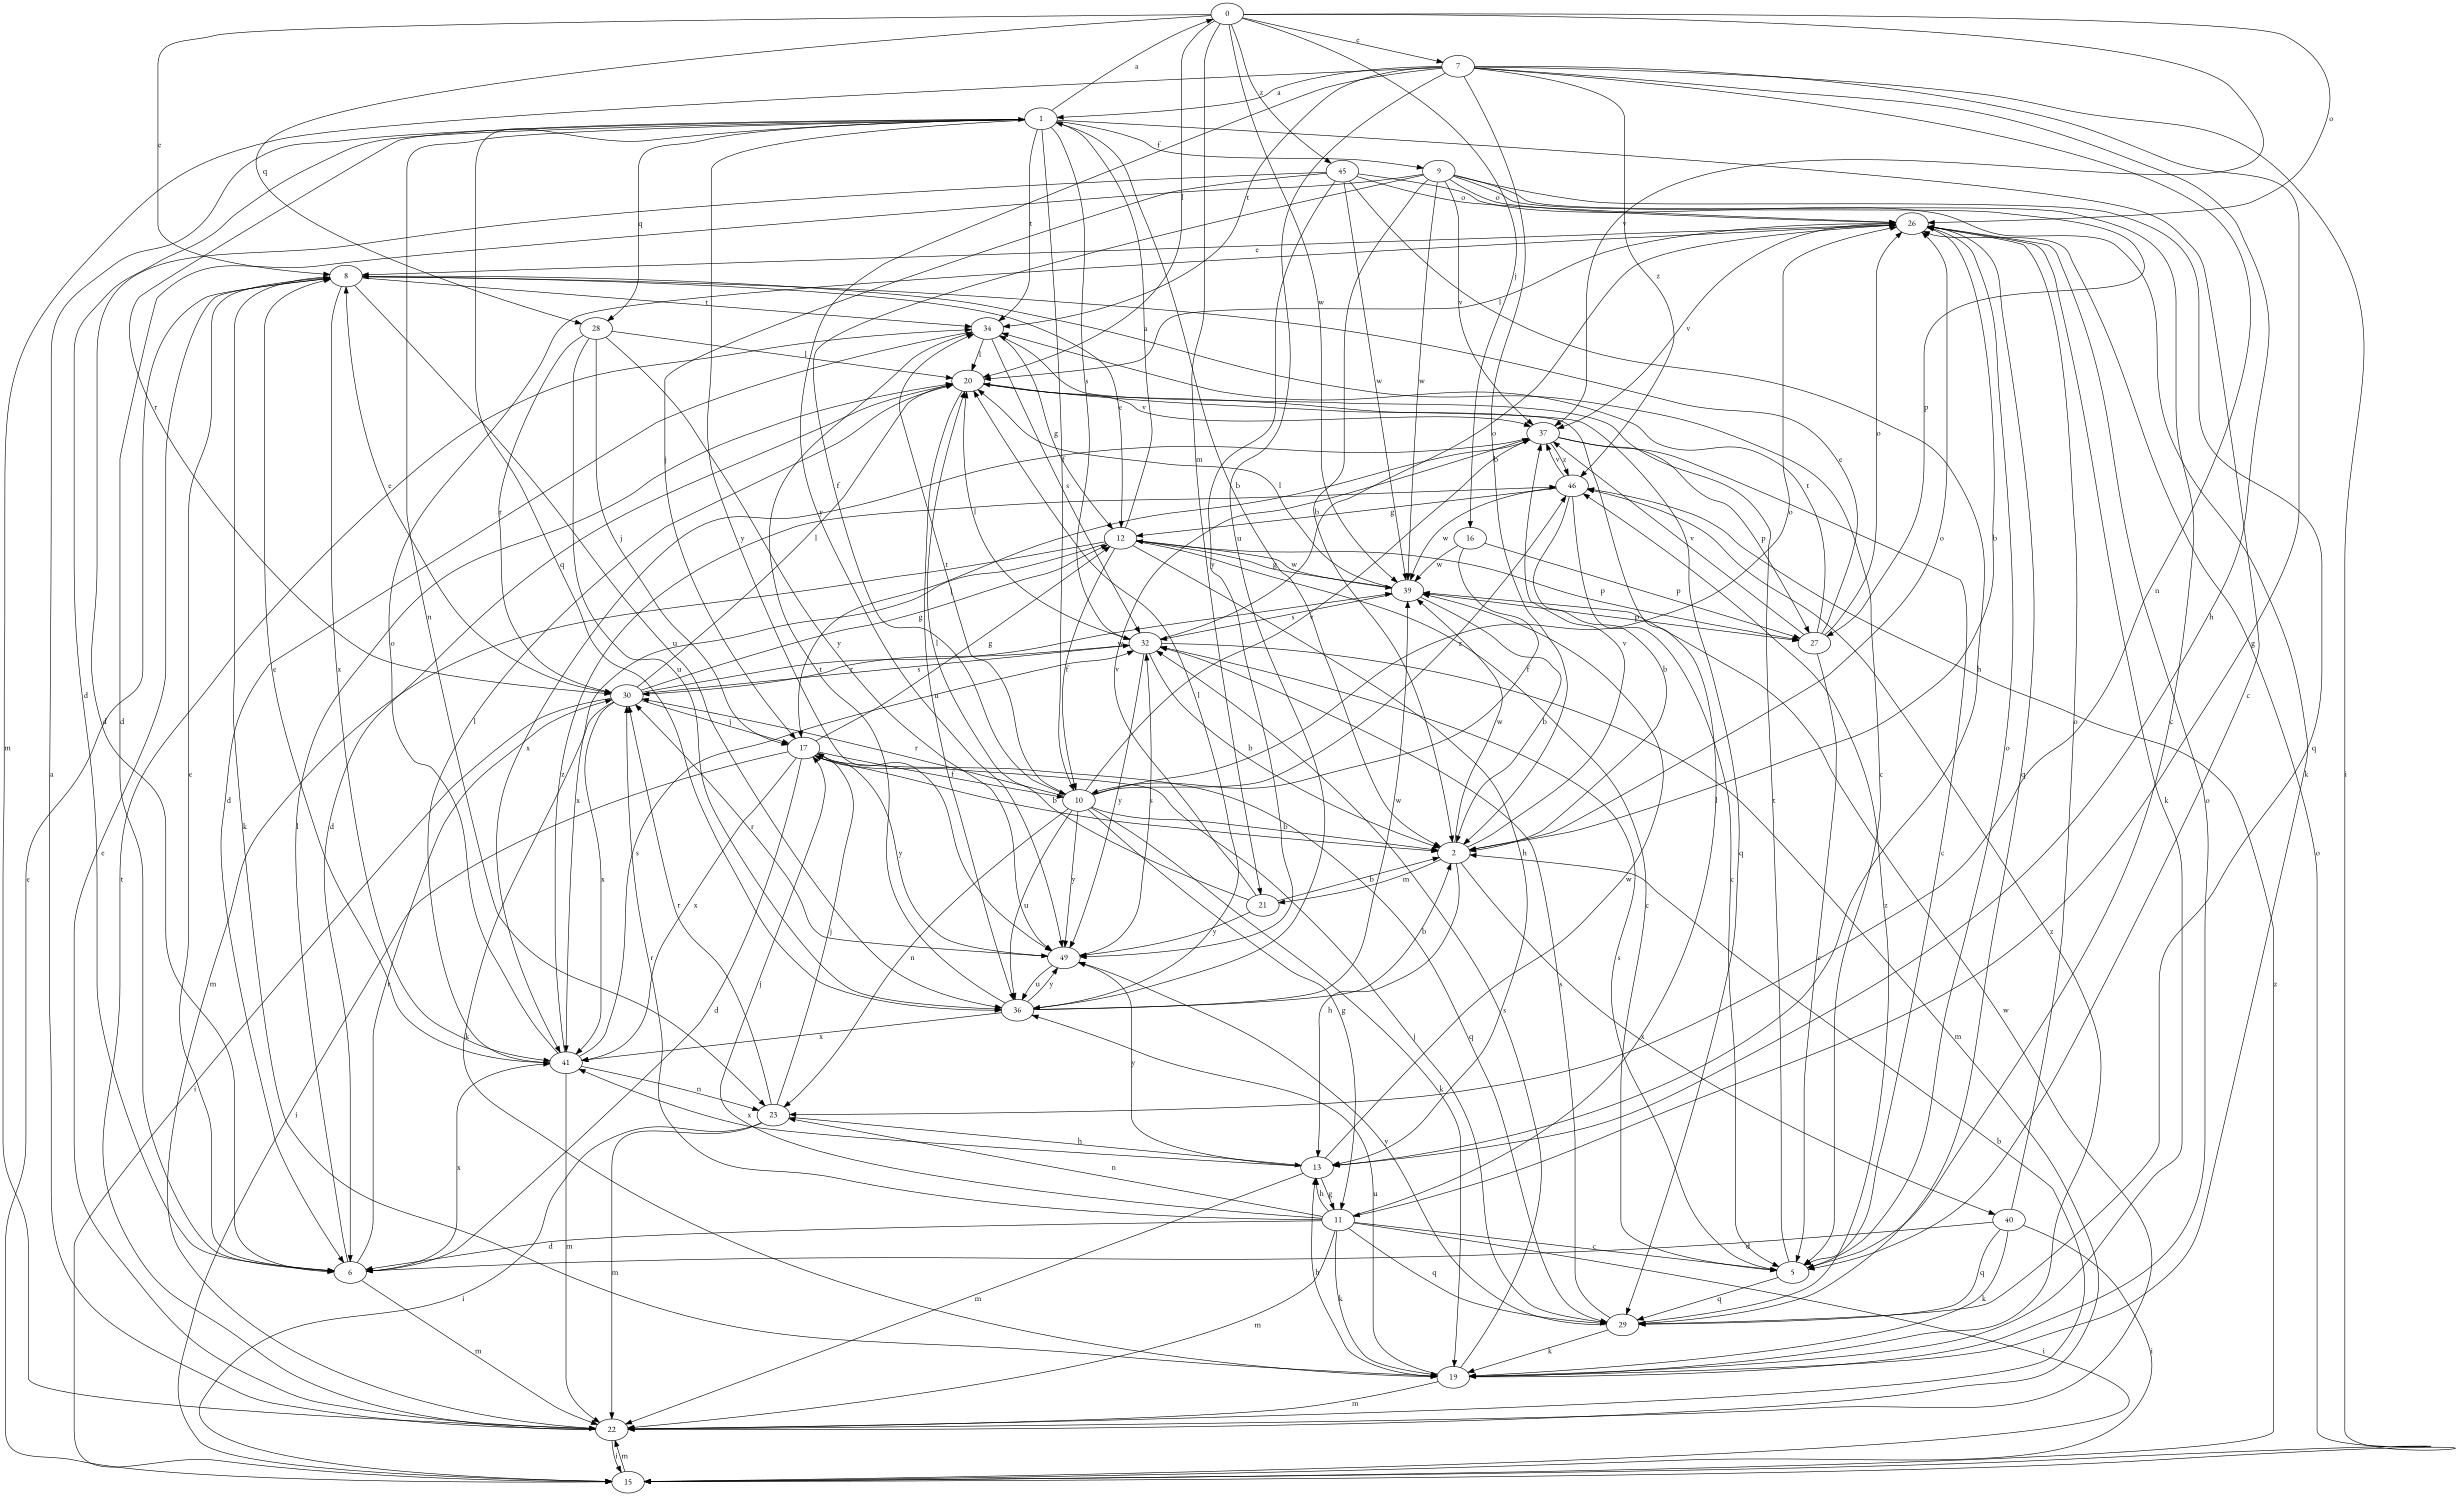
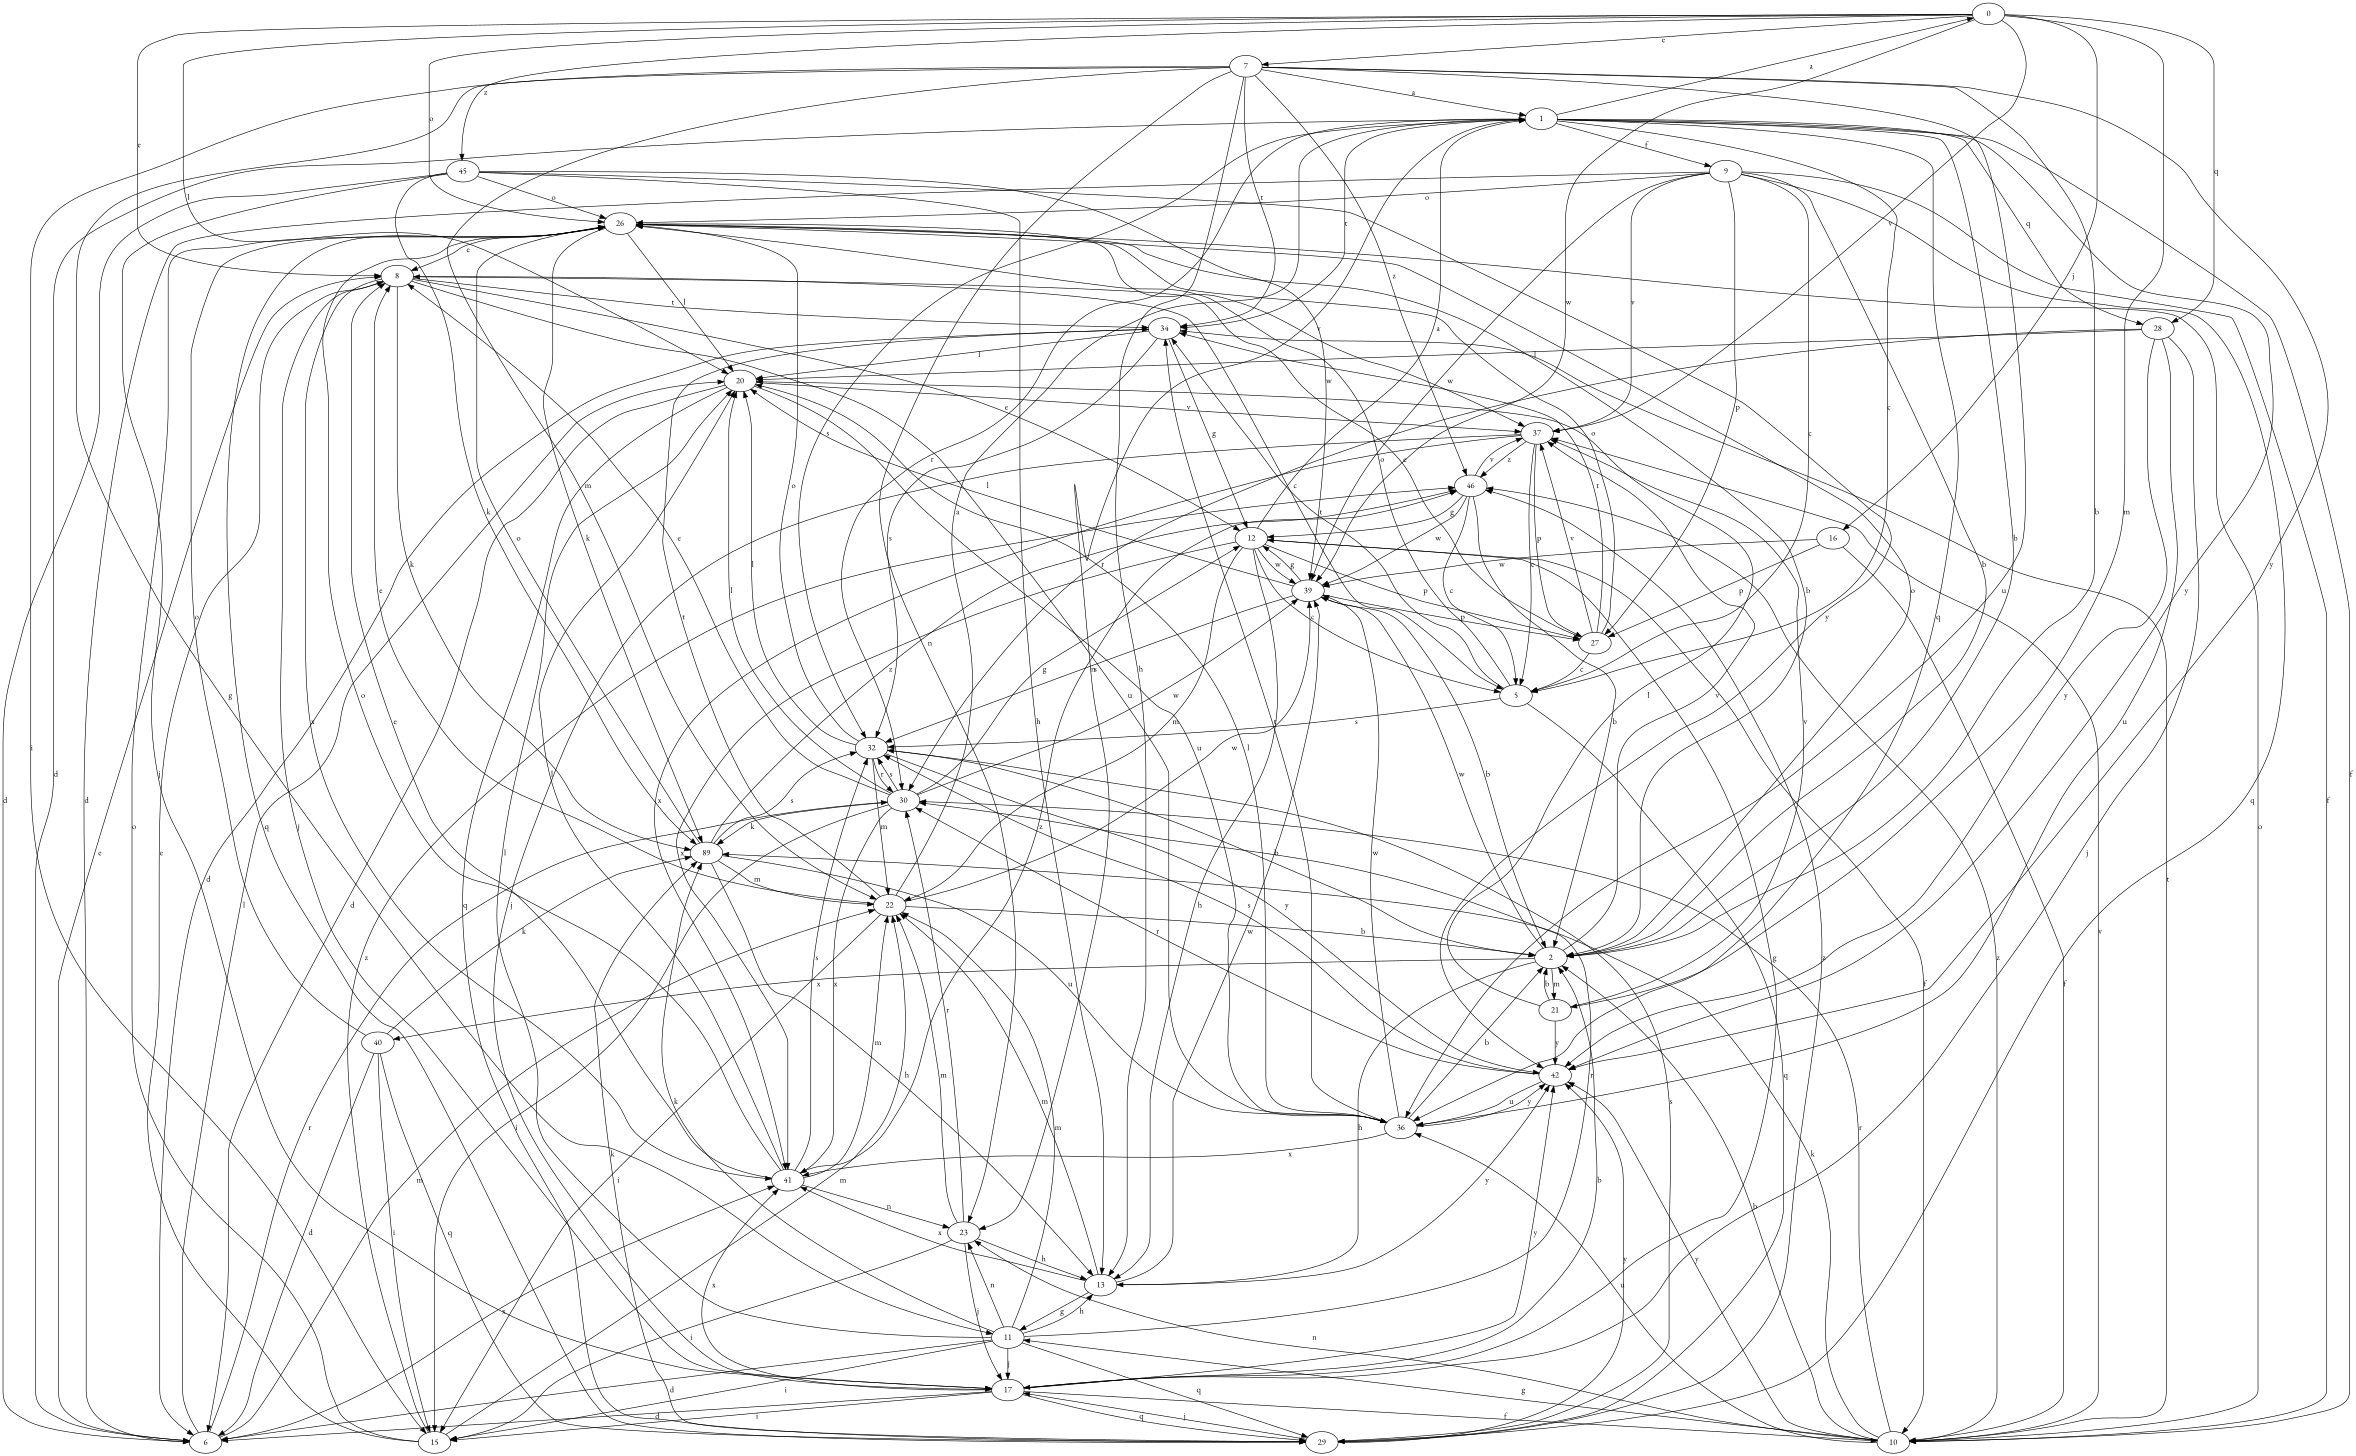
(705, 719) -> (376, 993)
(1064, 958) -> (1555, 1075)
(1562, 1246) -> none
(1453, 1377) -> (706, 853)
